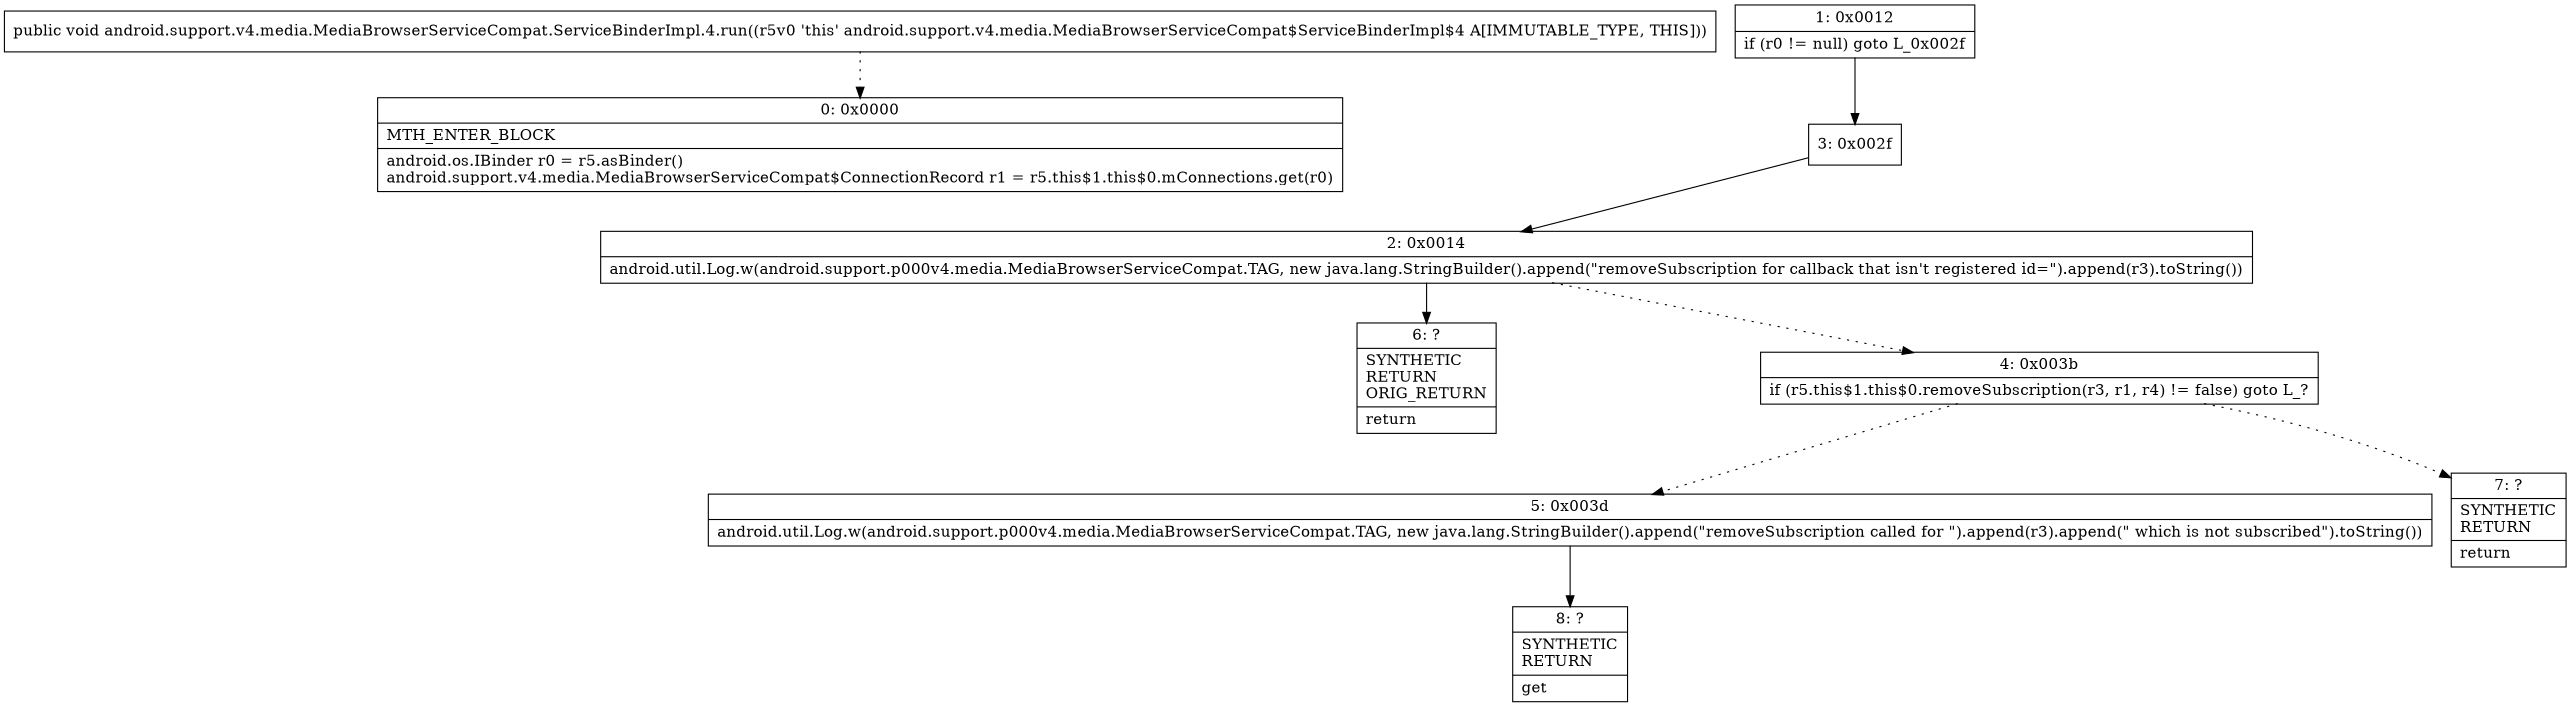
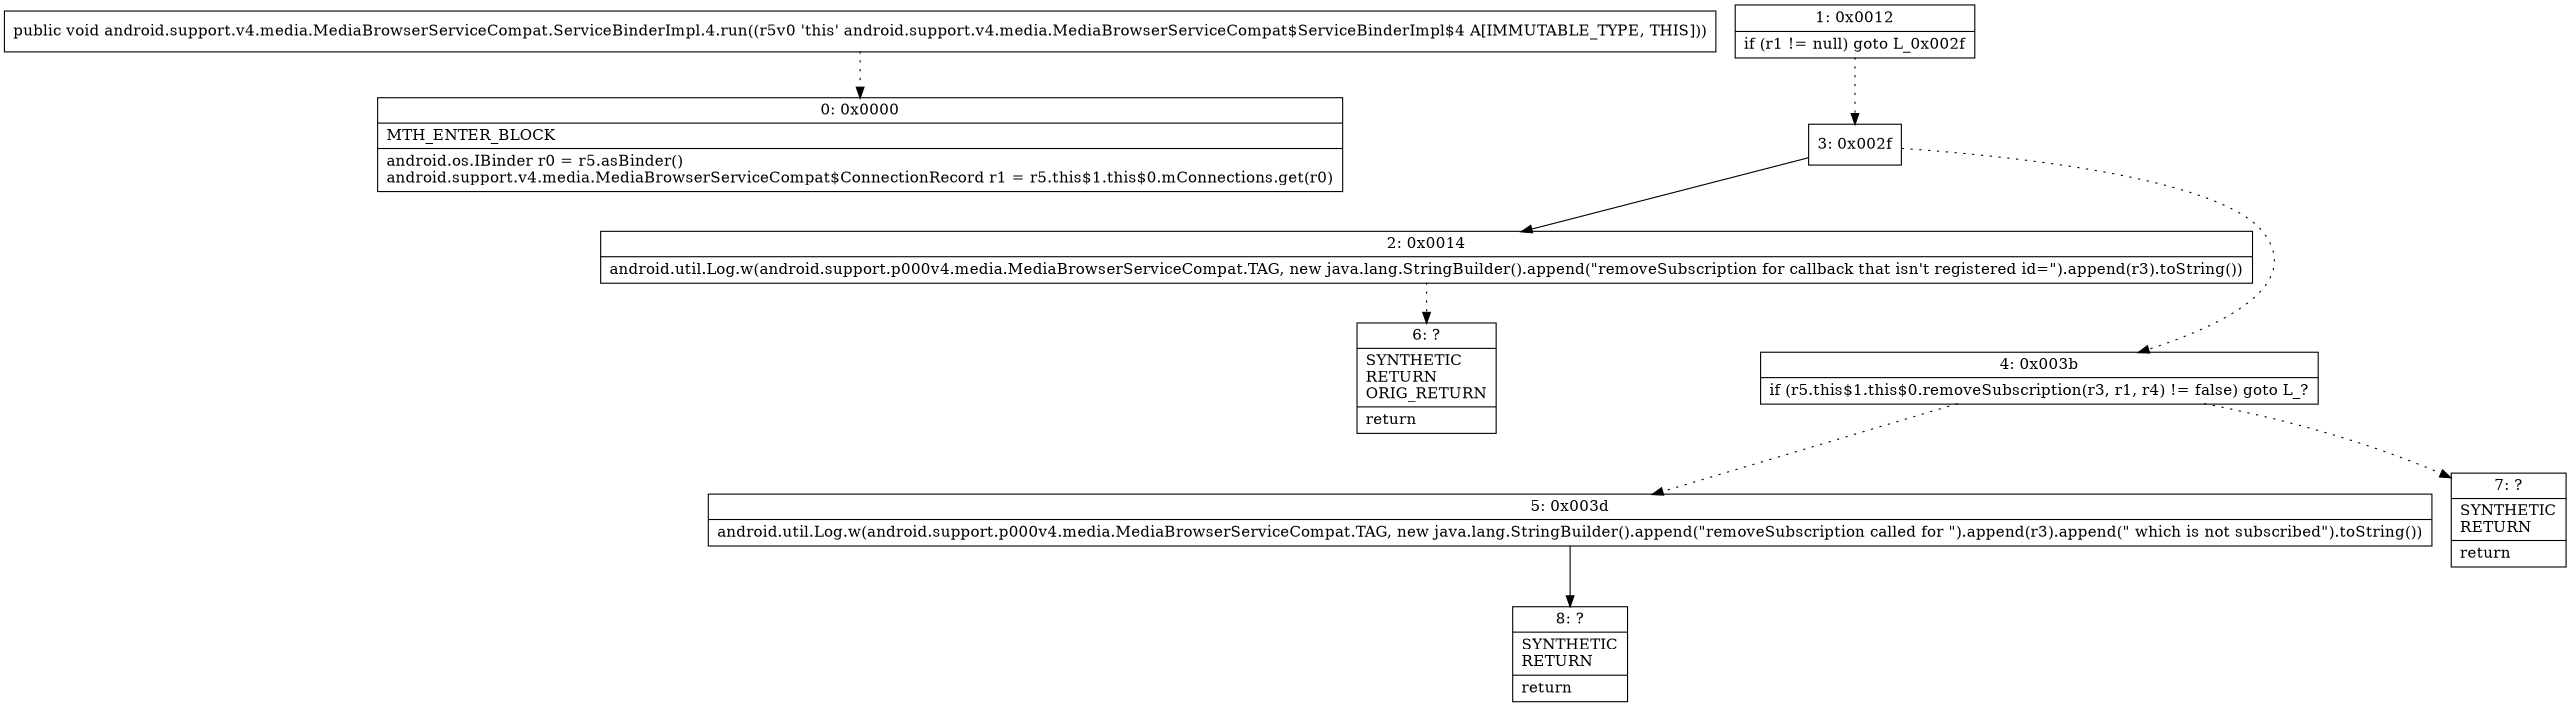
(1855, 44) -> (1855, 44)
(1855, 85) -> (1855, 85)
(1427, 298) -> (1427, 298)
(1727, 317) -> (2182, 191)
(1535, 688) -> (1547, 688)
